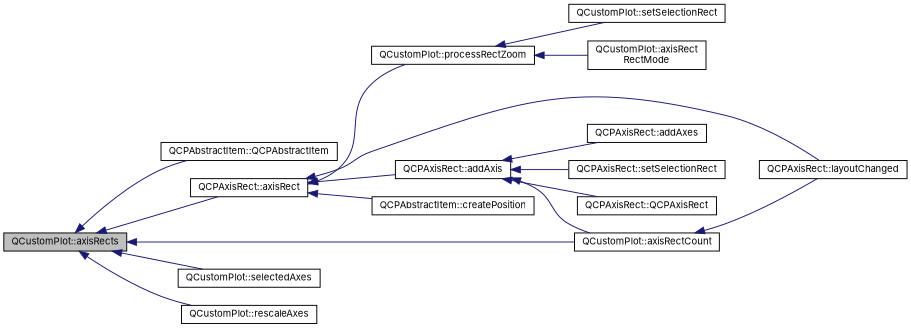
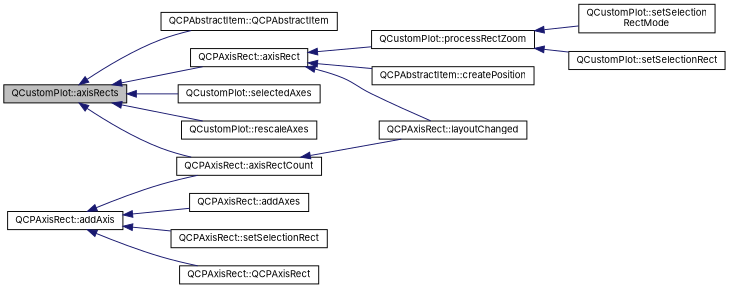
(647, 55) -> (647, 19)
(356, 178) -> none
(647, 242) -> (249, 166)
